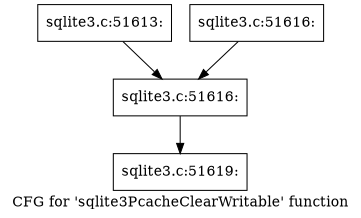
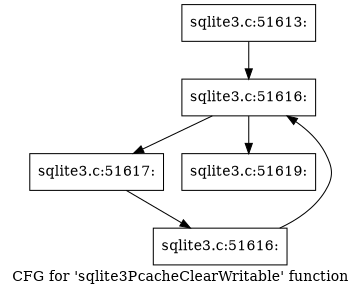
none -> (97, 172)
